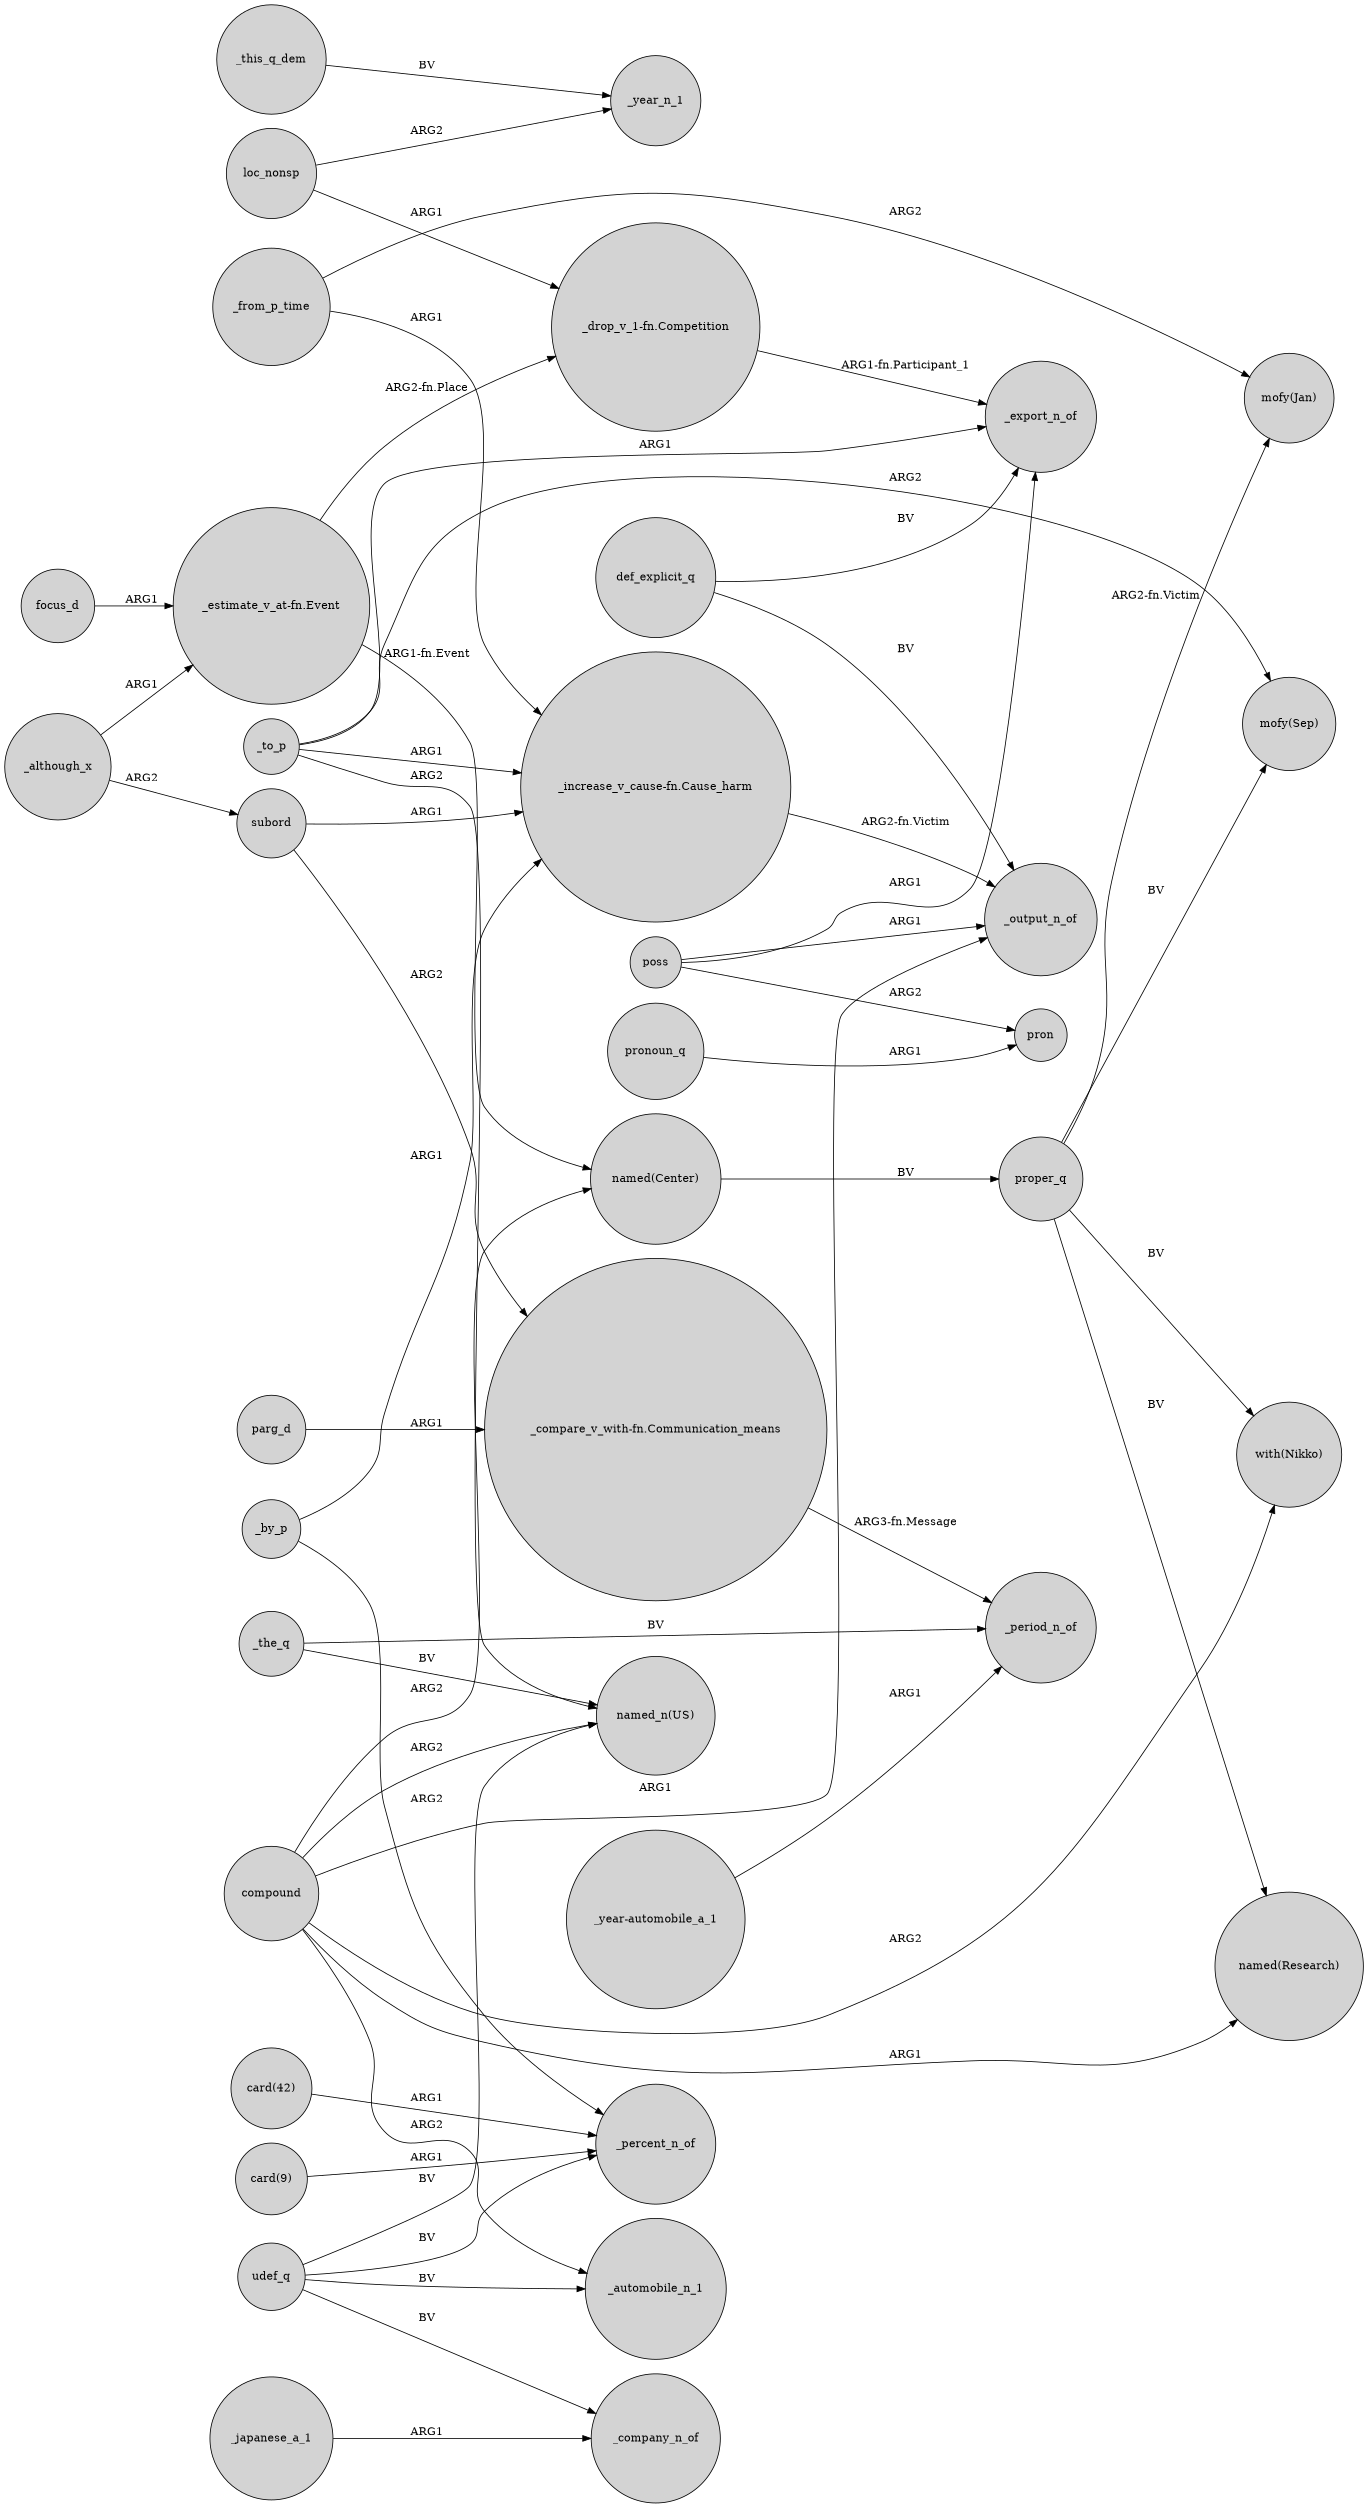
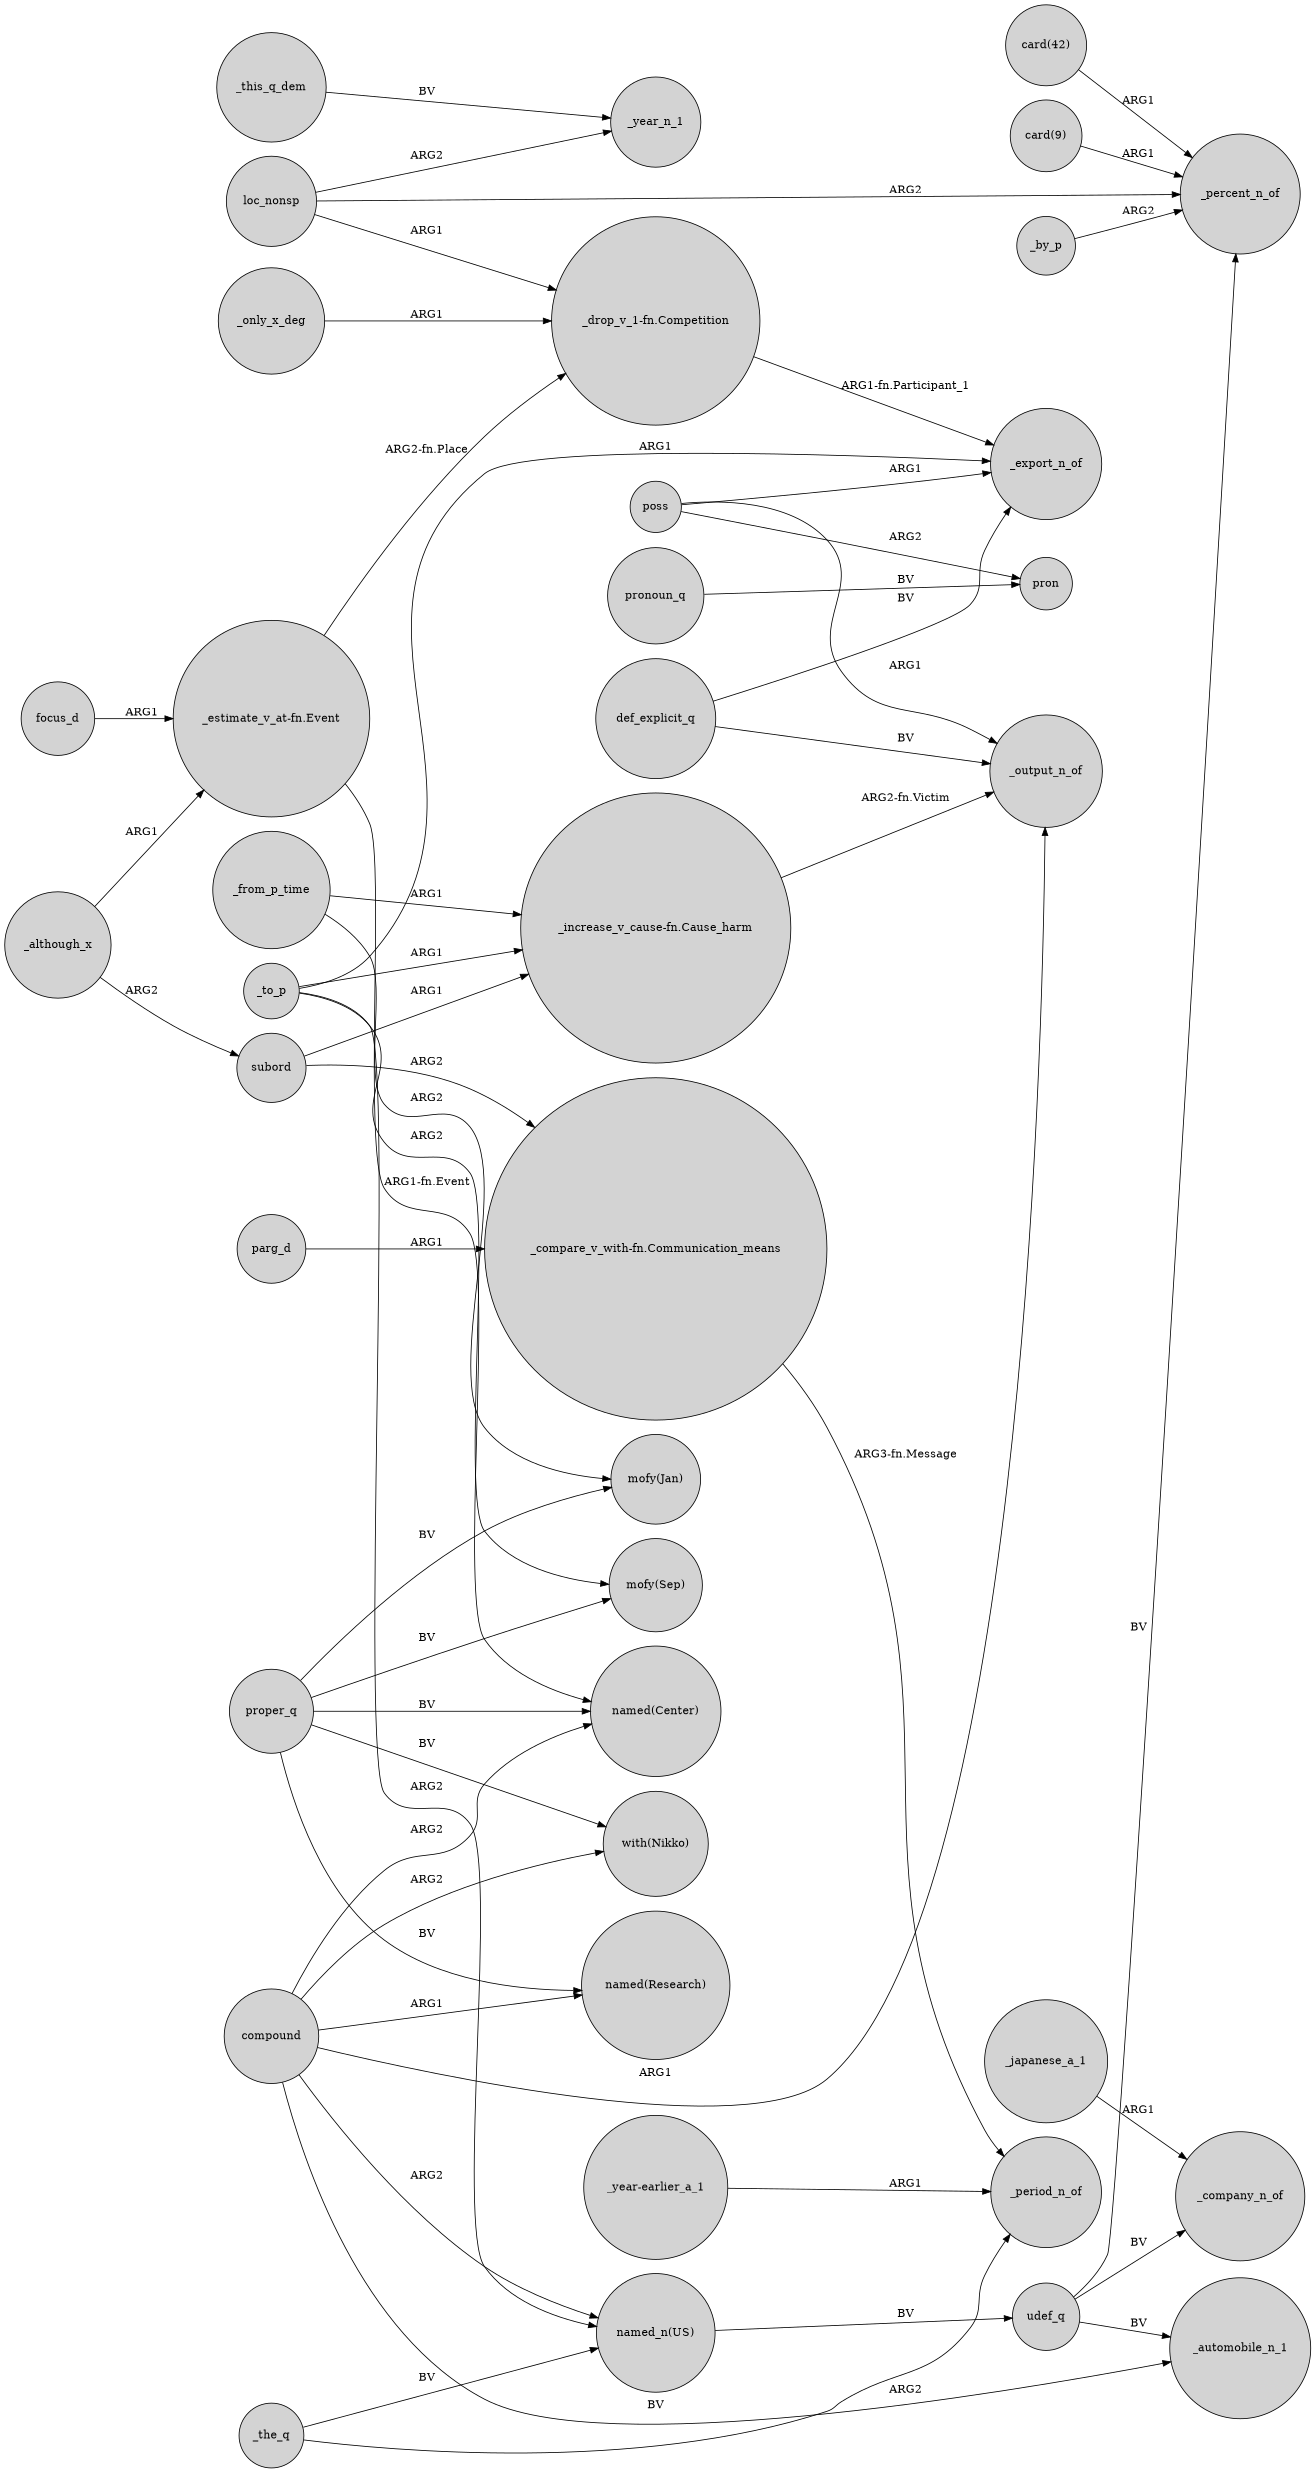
none -> (744, 198)
none -> (271, 321)
(1156, 596) -> (427, 1535)
(906, 1052) -> (906, 580)
(856, 1179) -> (448, 1711)
(459, 1208) -> none
(656, 1919) -> (656, 2187)
(478, 2035) -> (860, 2324)
